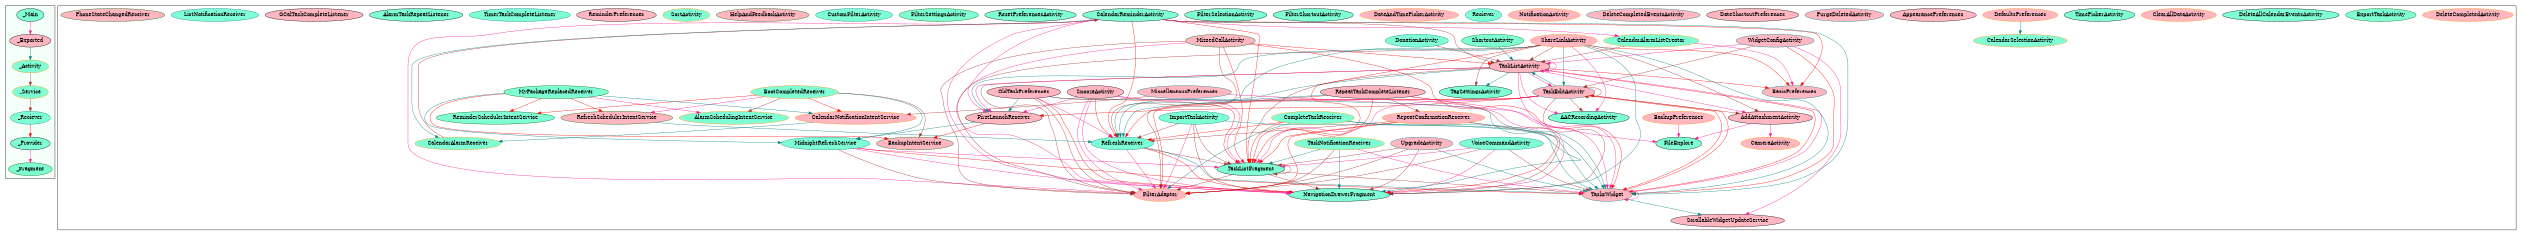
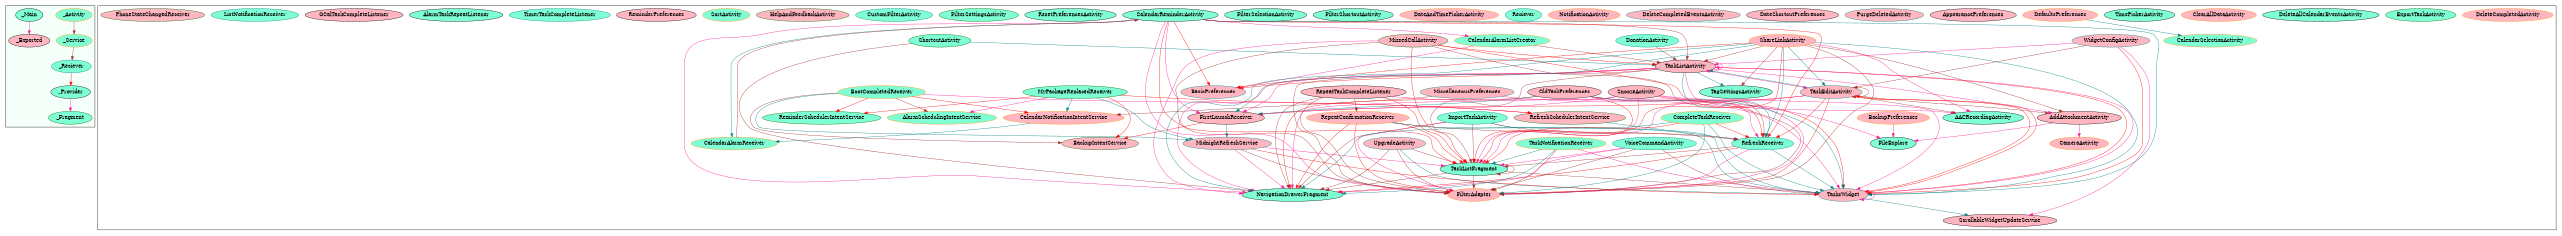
(30, 52) -> none
(1218, 102) -> none
(826, 143) -> (1227, 143)
(1591, 175) -> (891, 154)
